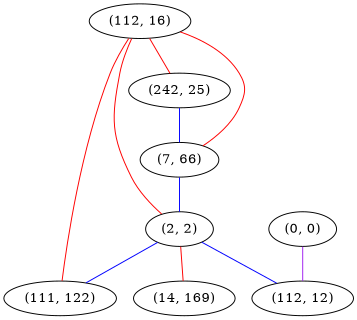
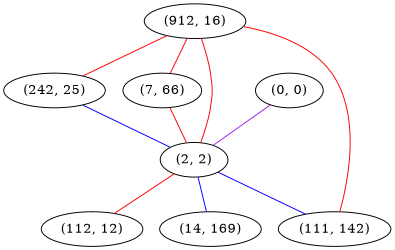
(140, 21) -> (195, 21)
(179, 125) -> (126, 126)
(179, 195) -> (178, 125)
(239, 263) -> (144, 194)
(182, 264) -> (202, 194)
(303, 264) -> (242, 125)
(60, 298) -> (335, 229)
